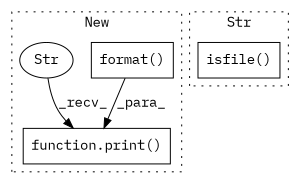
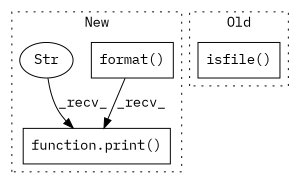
(239, 23) -> (239, 23)
(141, 103) -> (141, 103)
